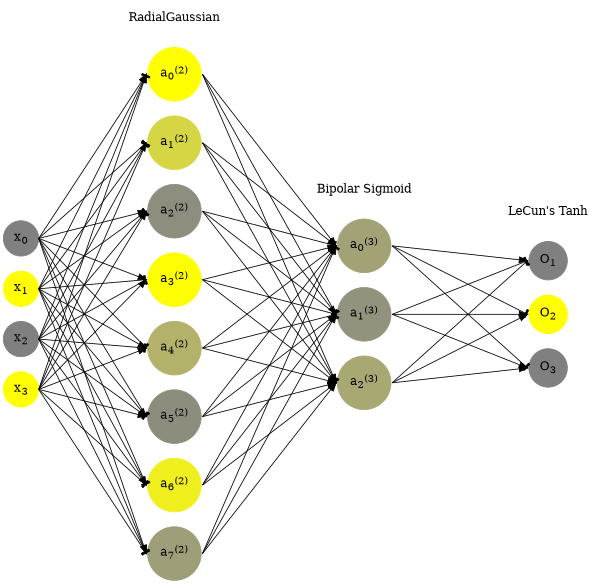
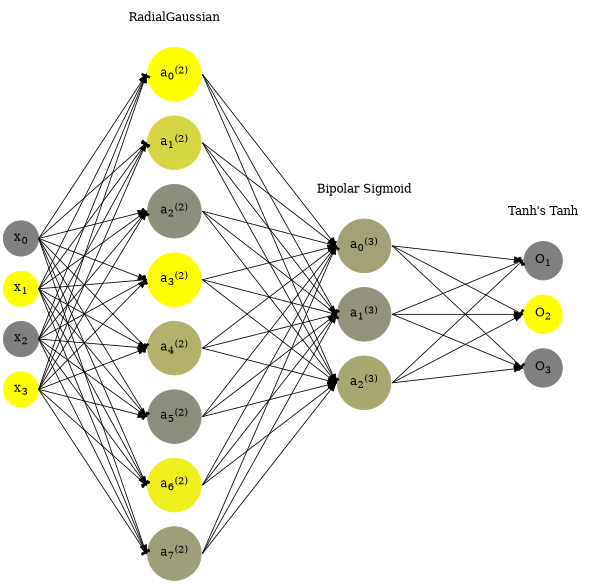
(548, 212) -> (543, 212)
